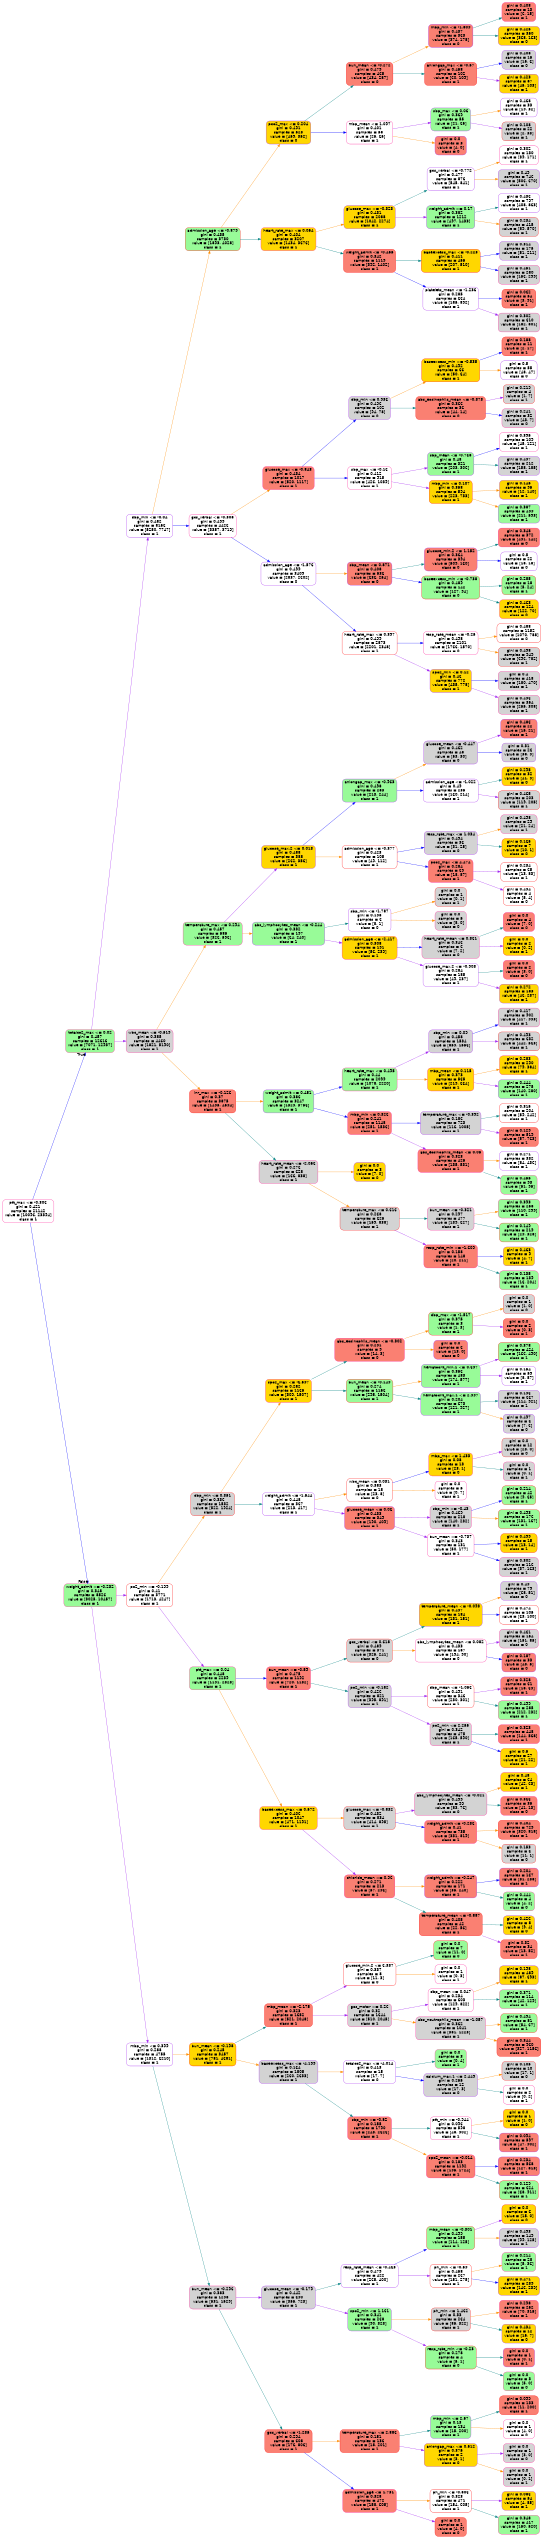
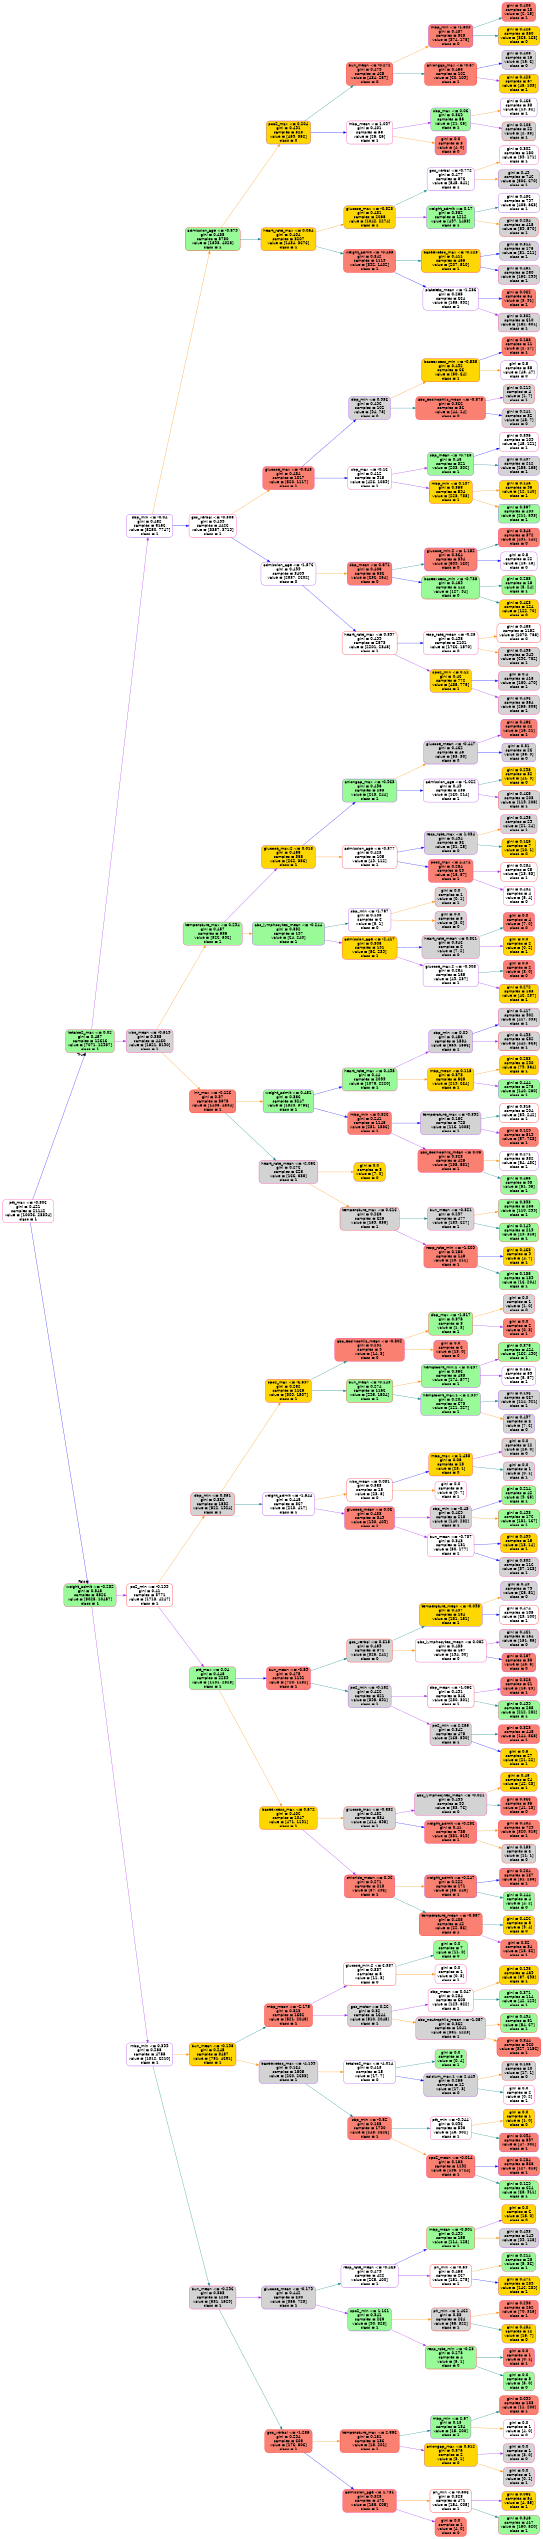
(519, 896) -> (519, 896)
